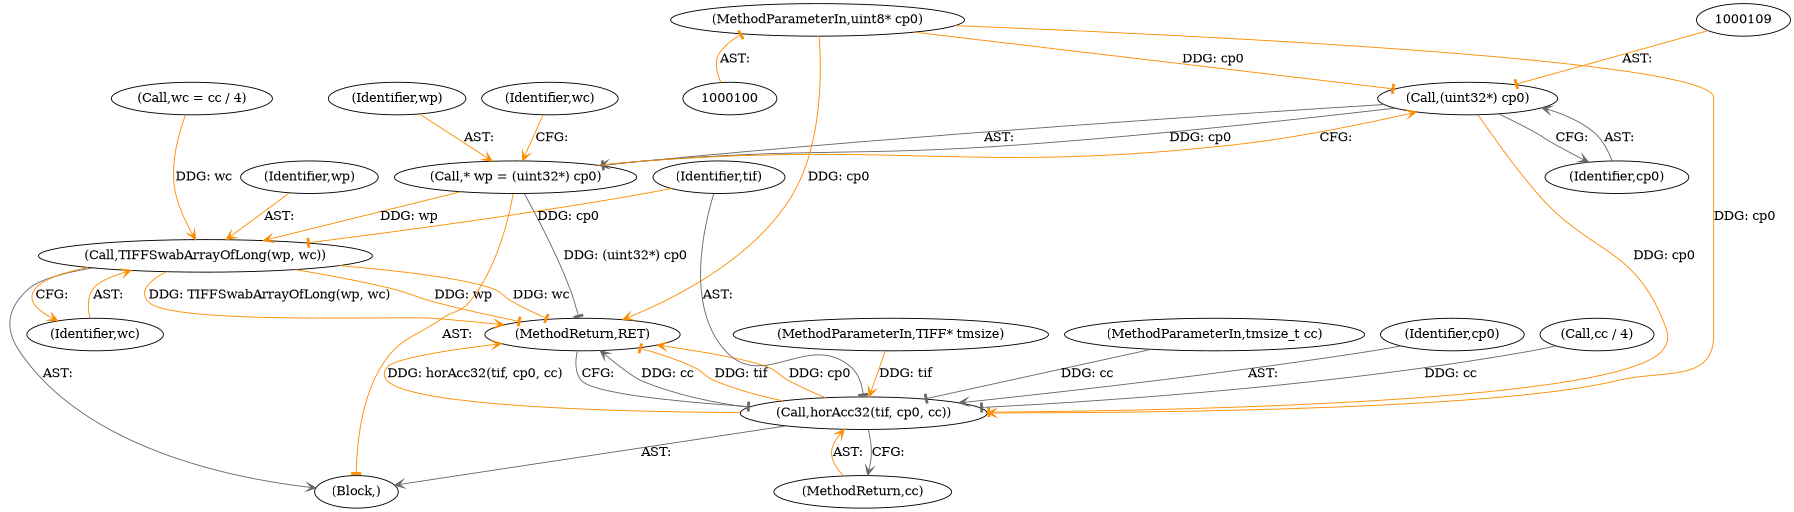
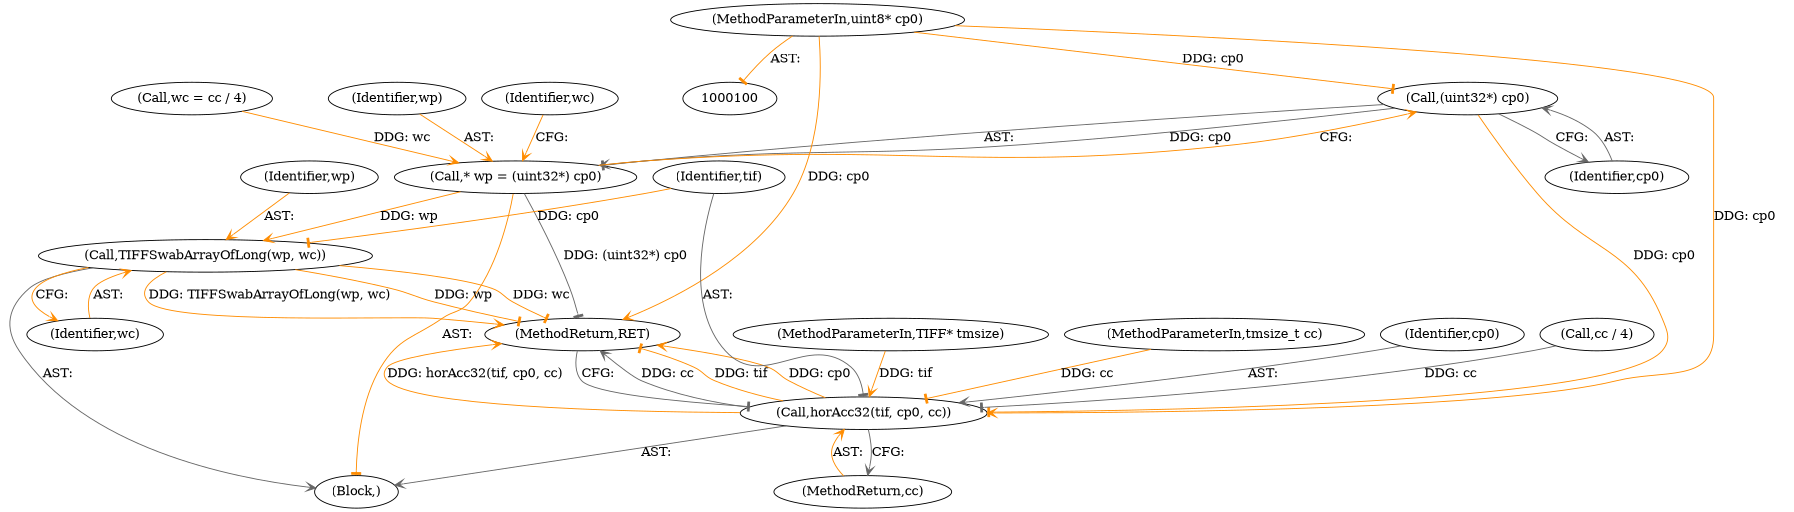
(1744, 20) -> none
(718, 55) -> (767, 56)
(174, 174) -> (346, 136)
(1040, 374) -> (1040, 374)
